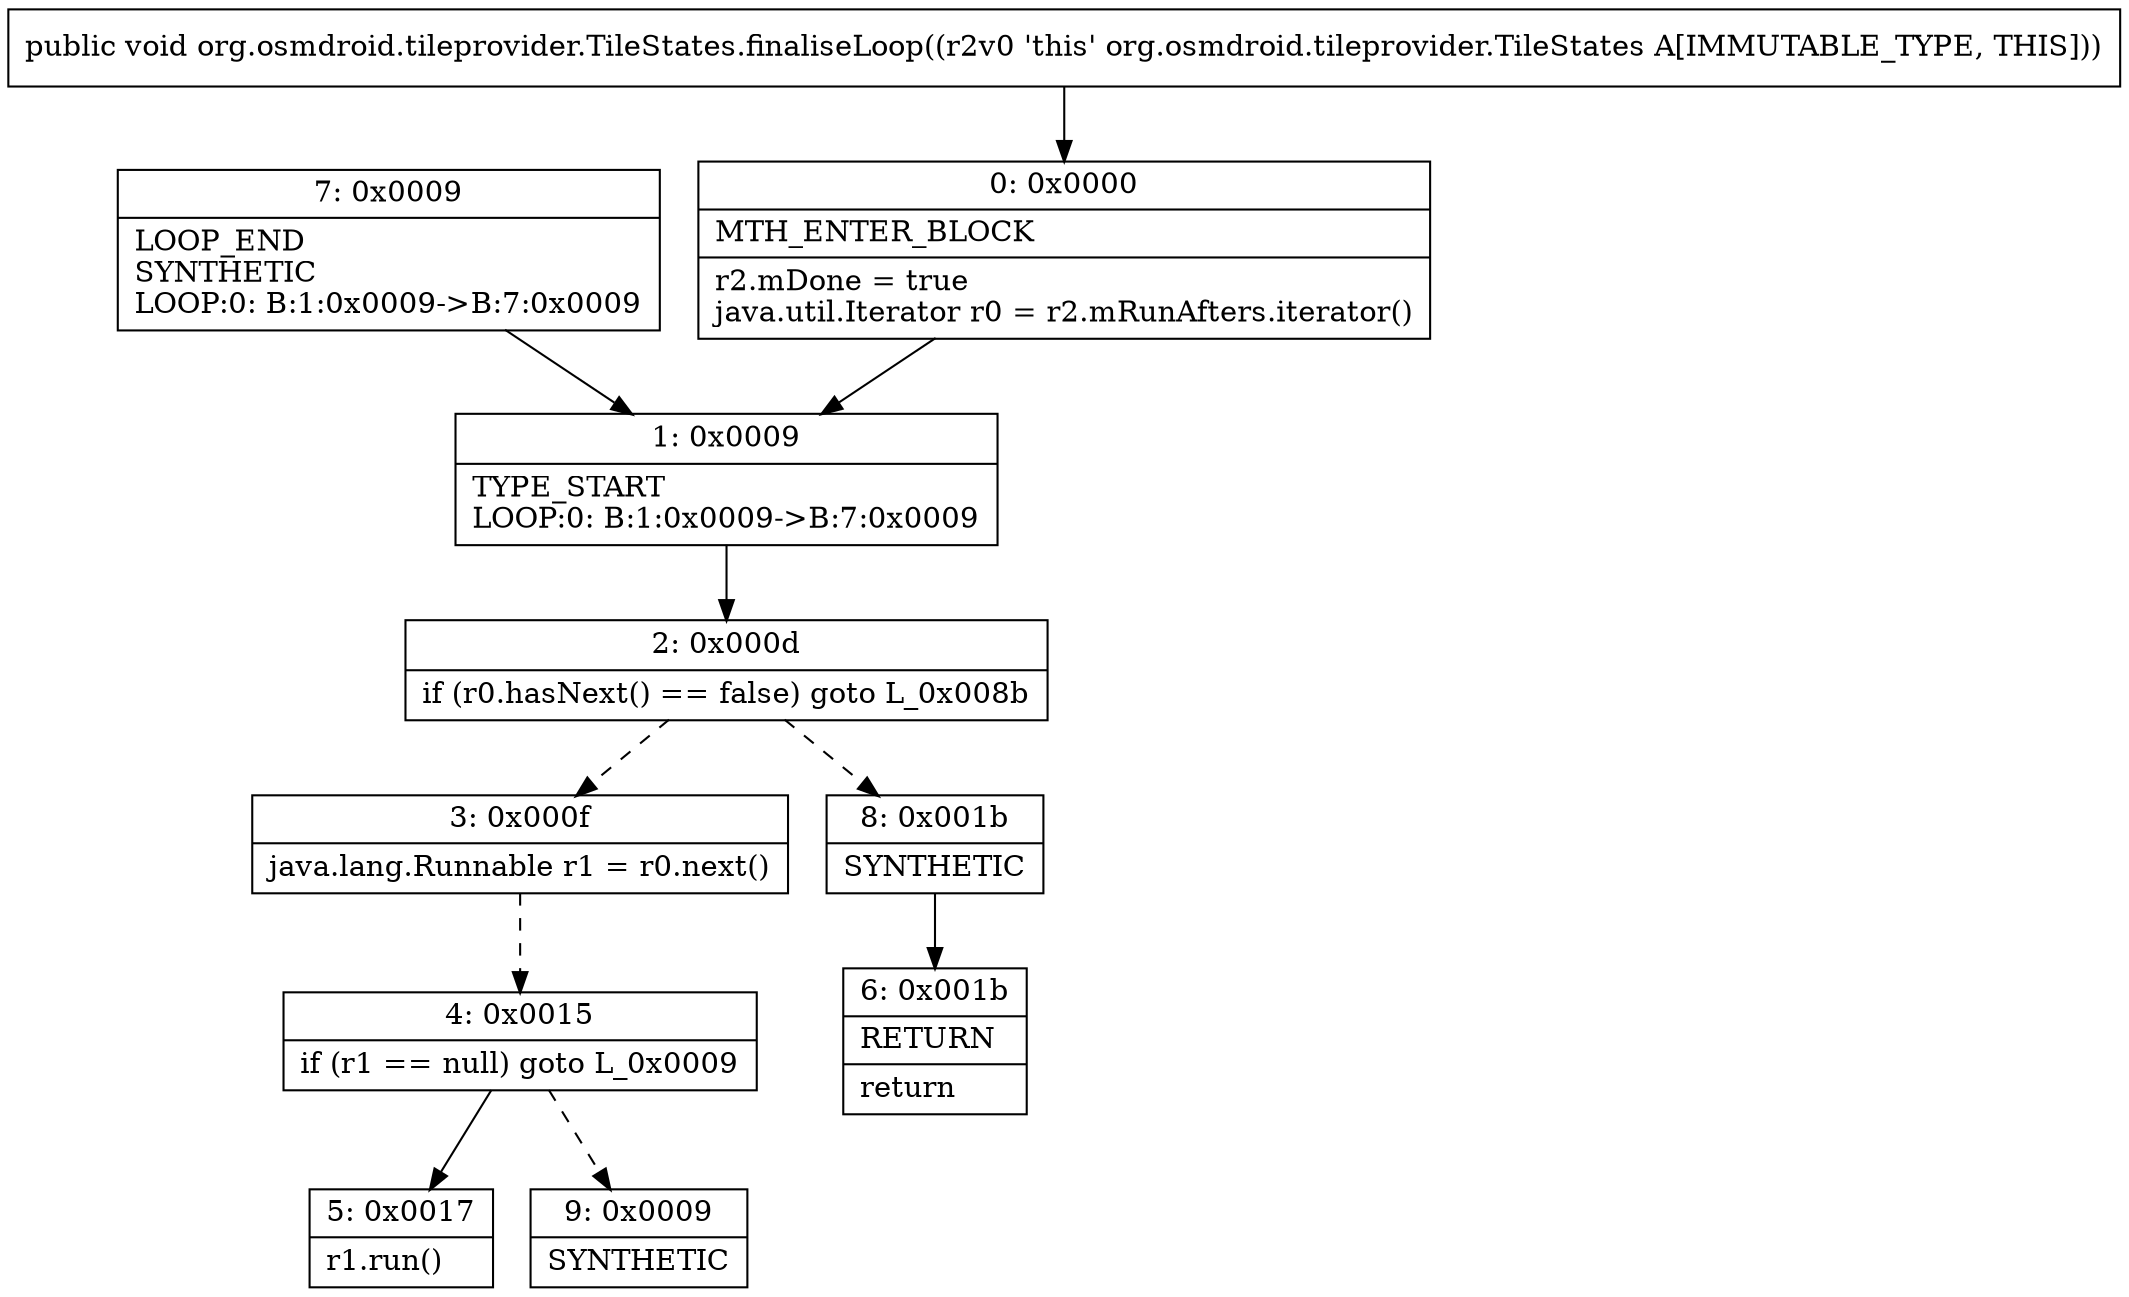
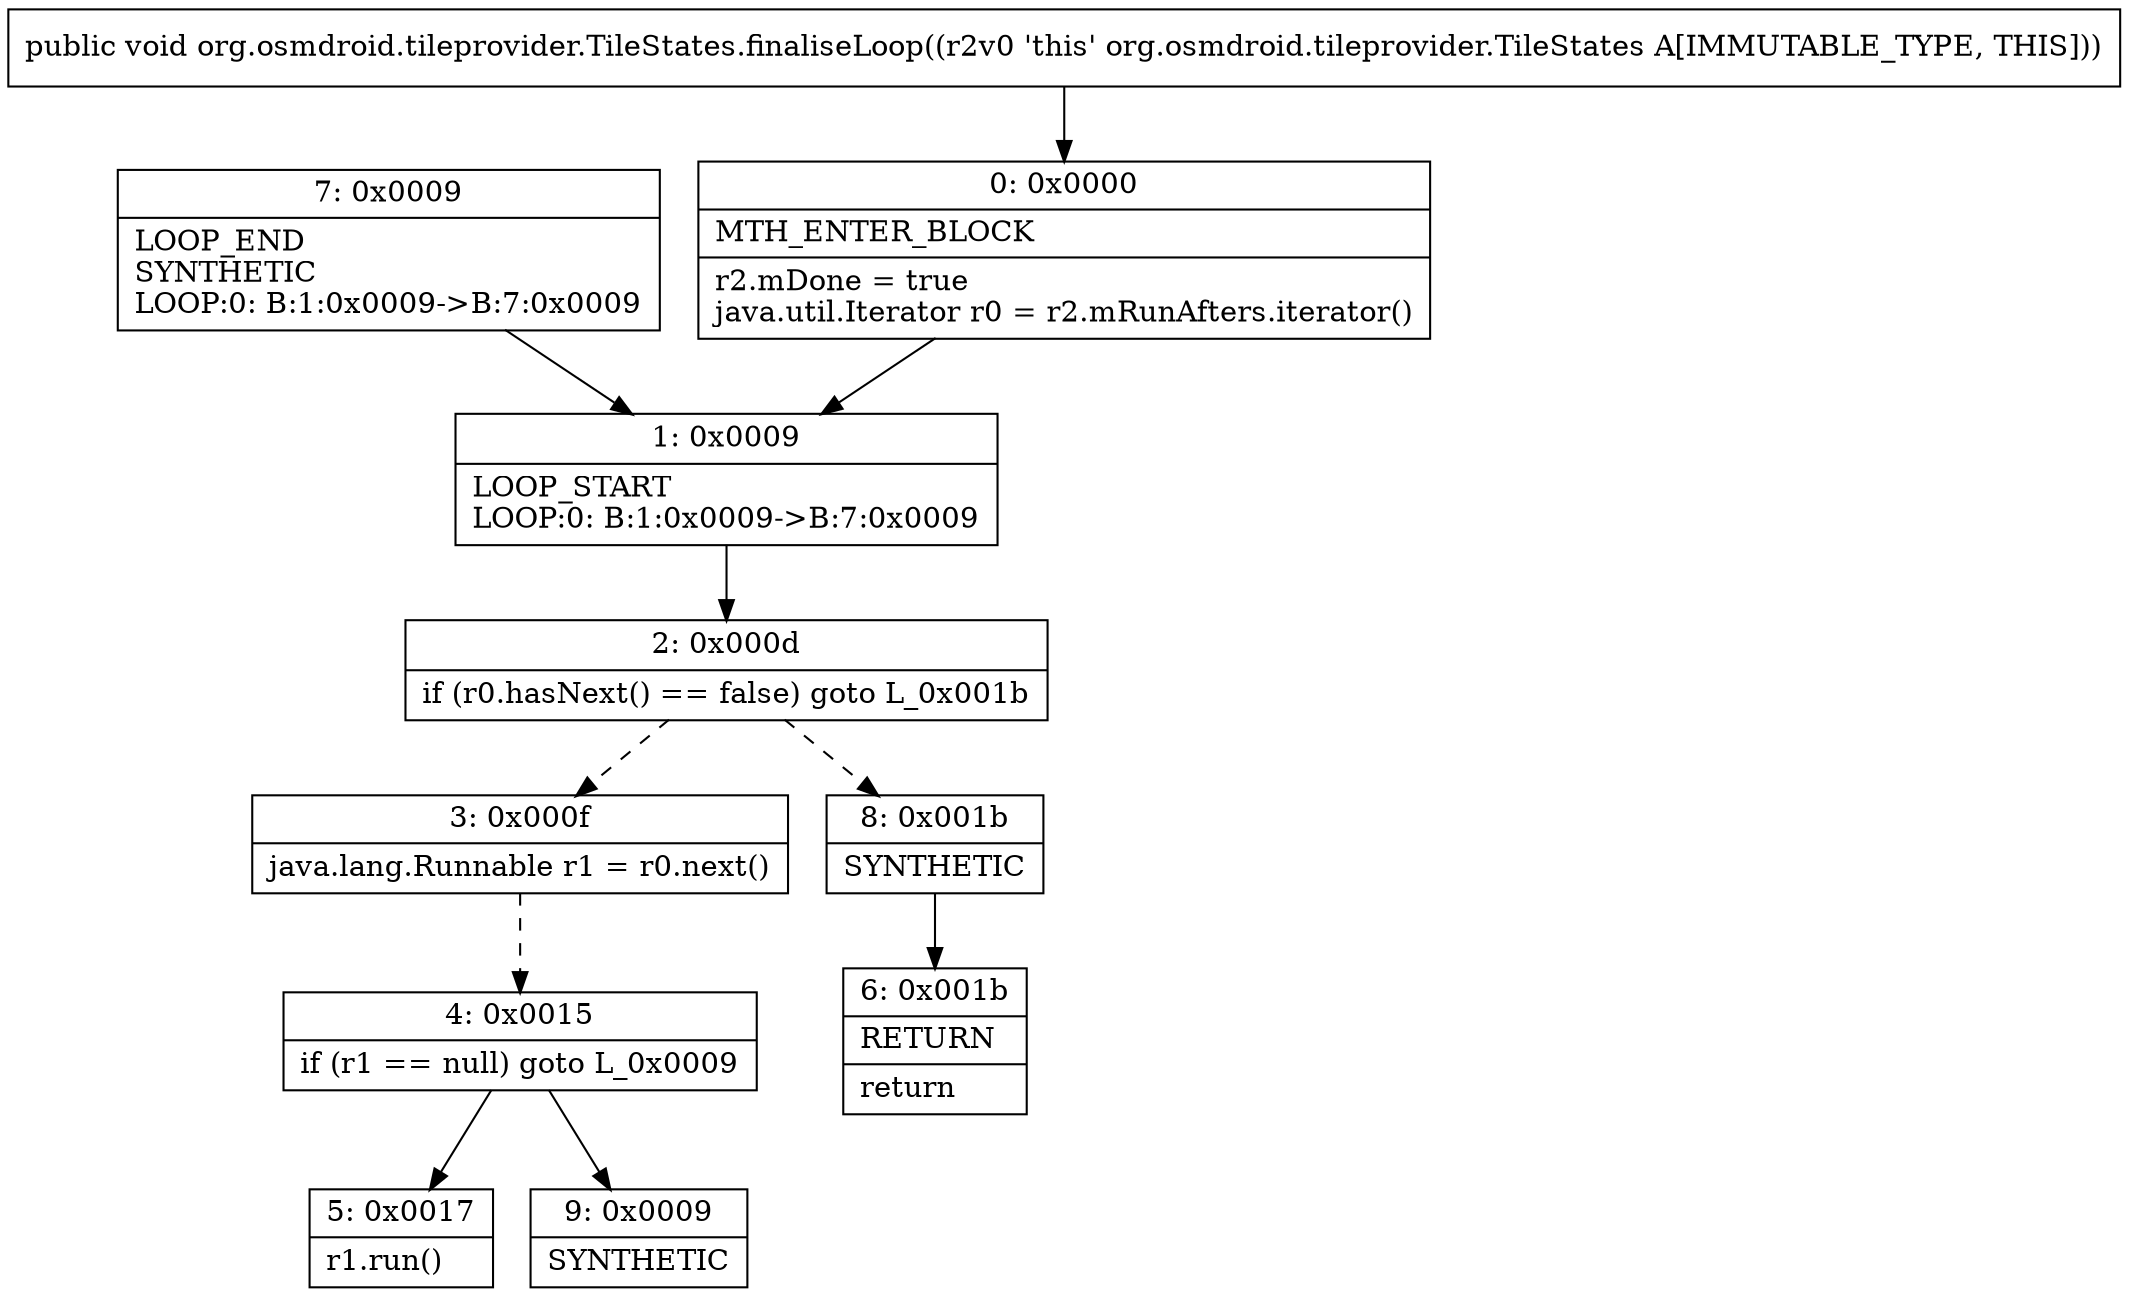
(569, 488) -> (572, 488)
(727, 694) -> (727, 694)
(574, 1131) -> (574, 1131)
